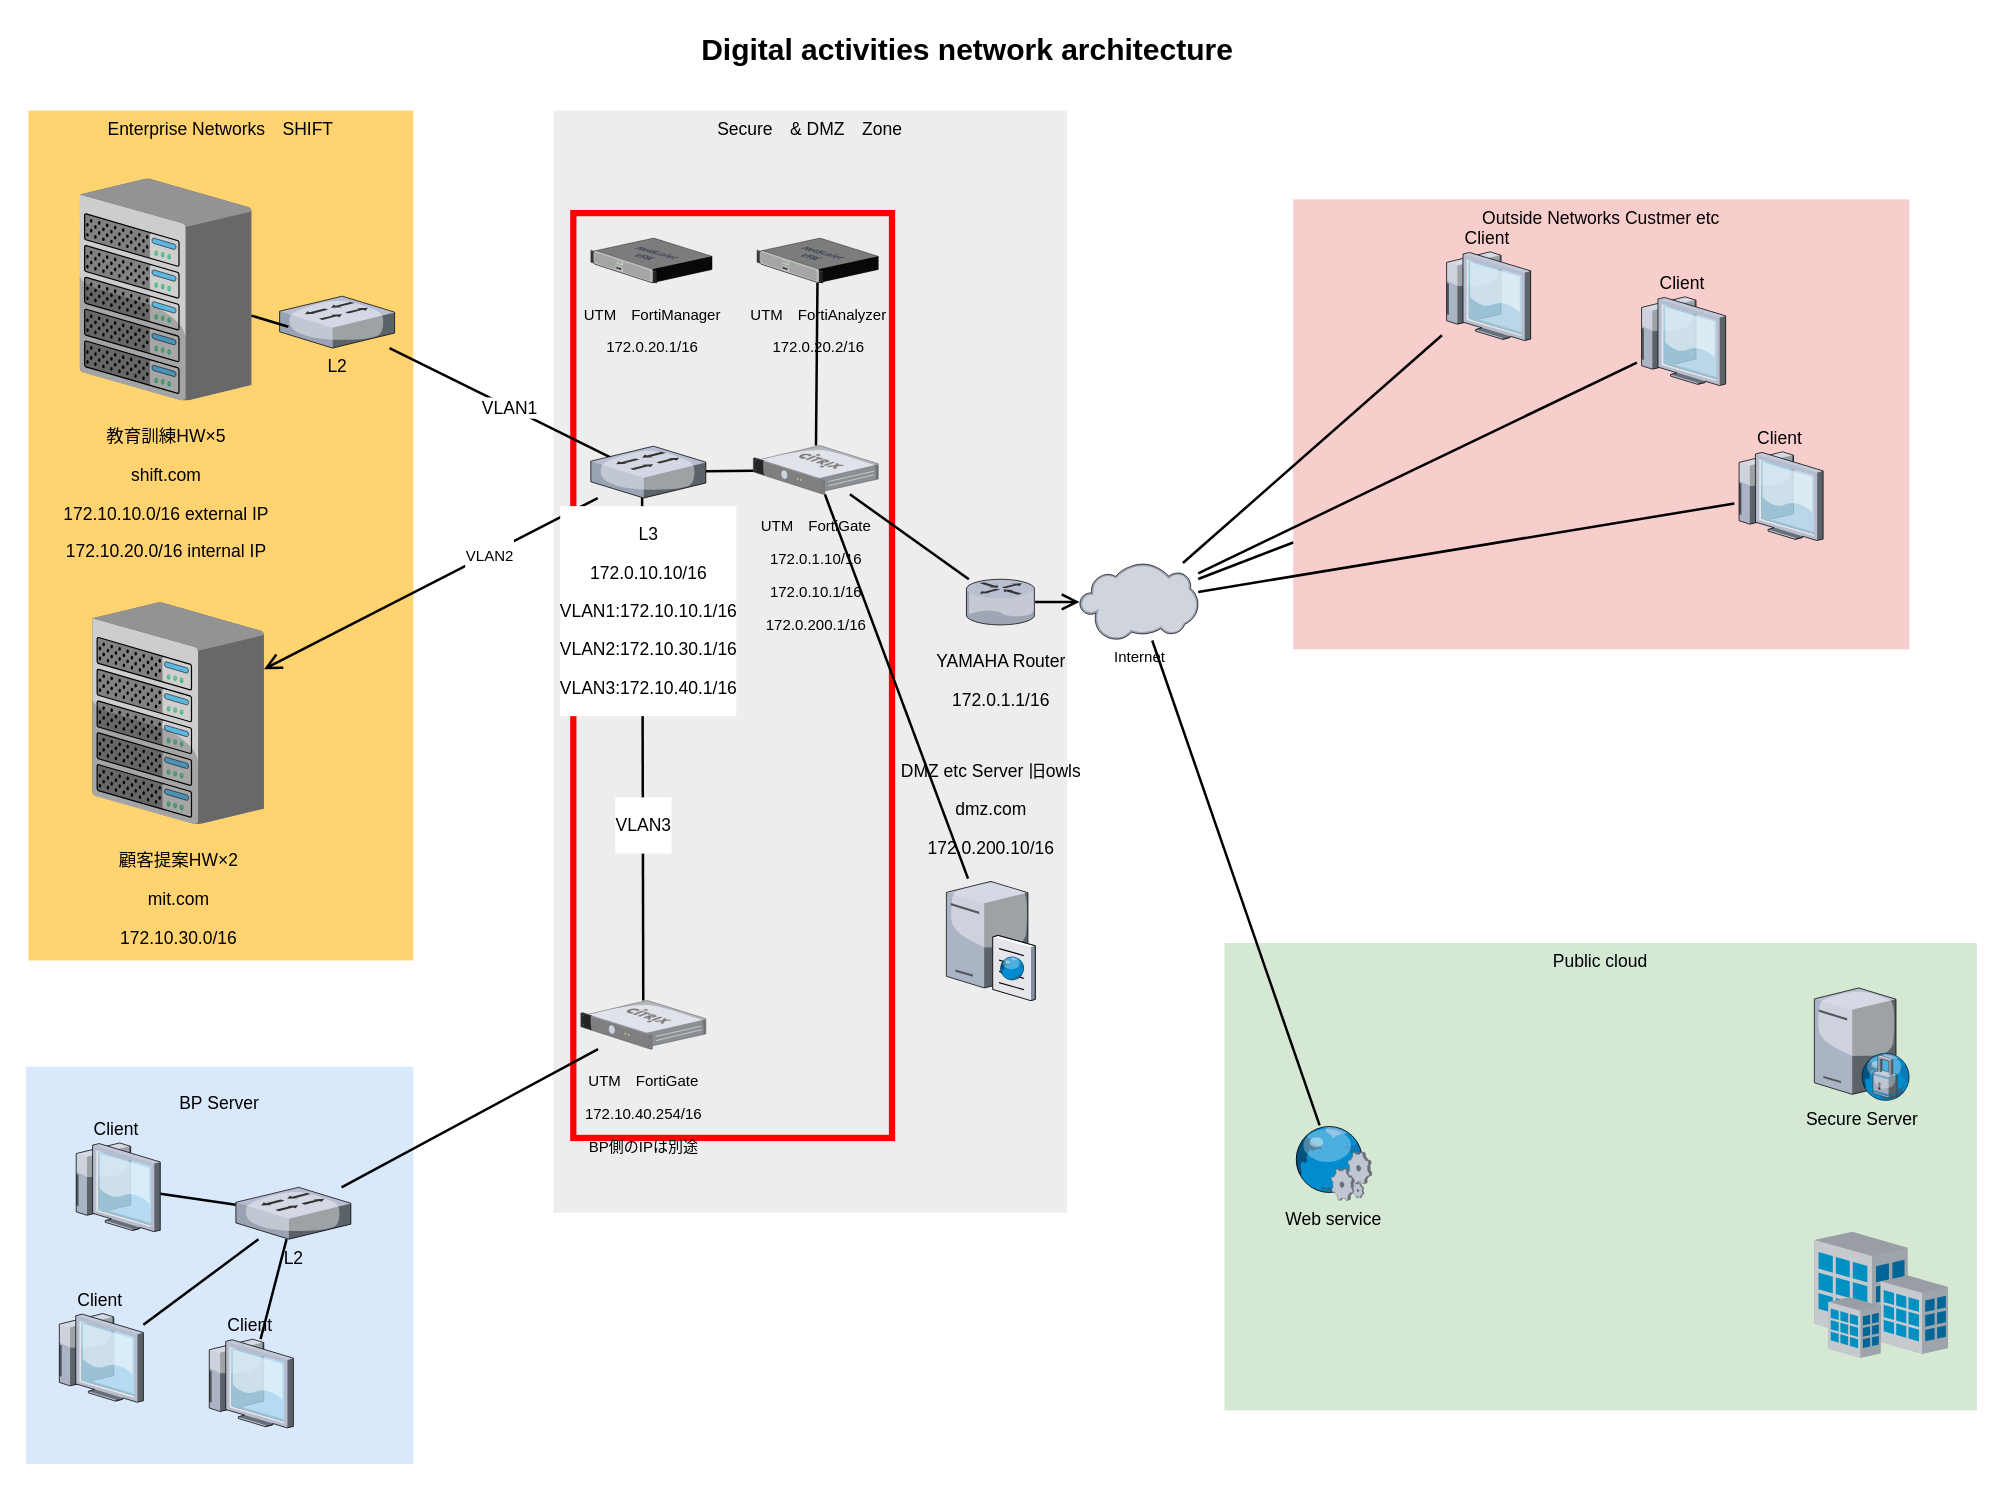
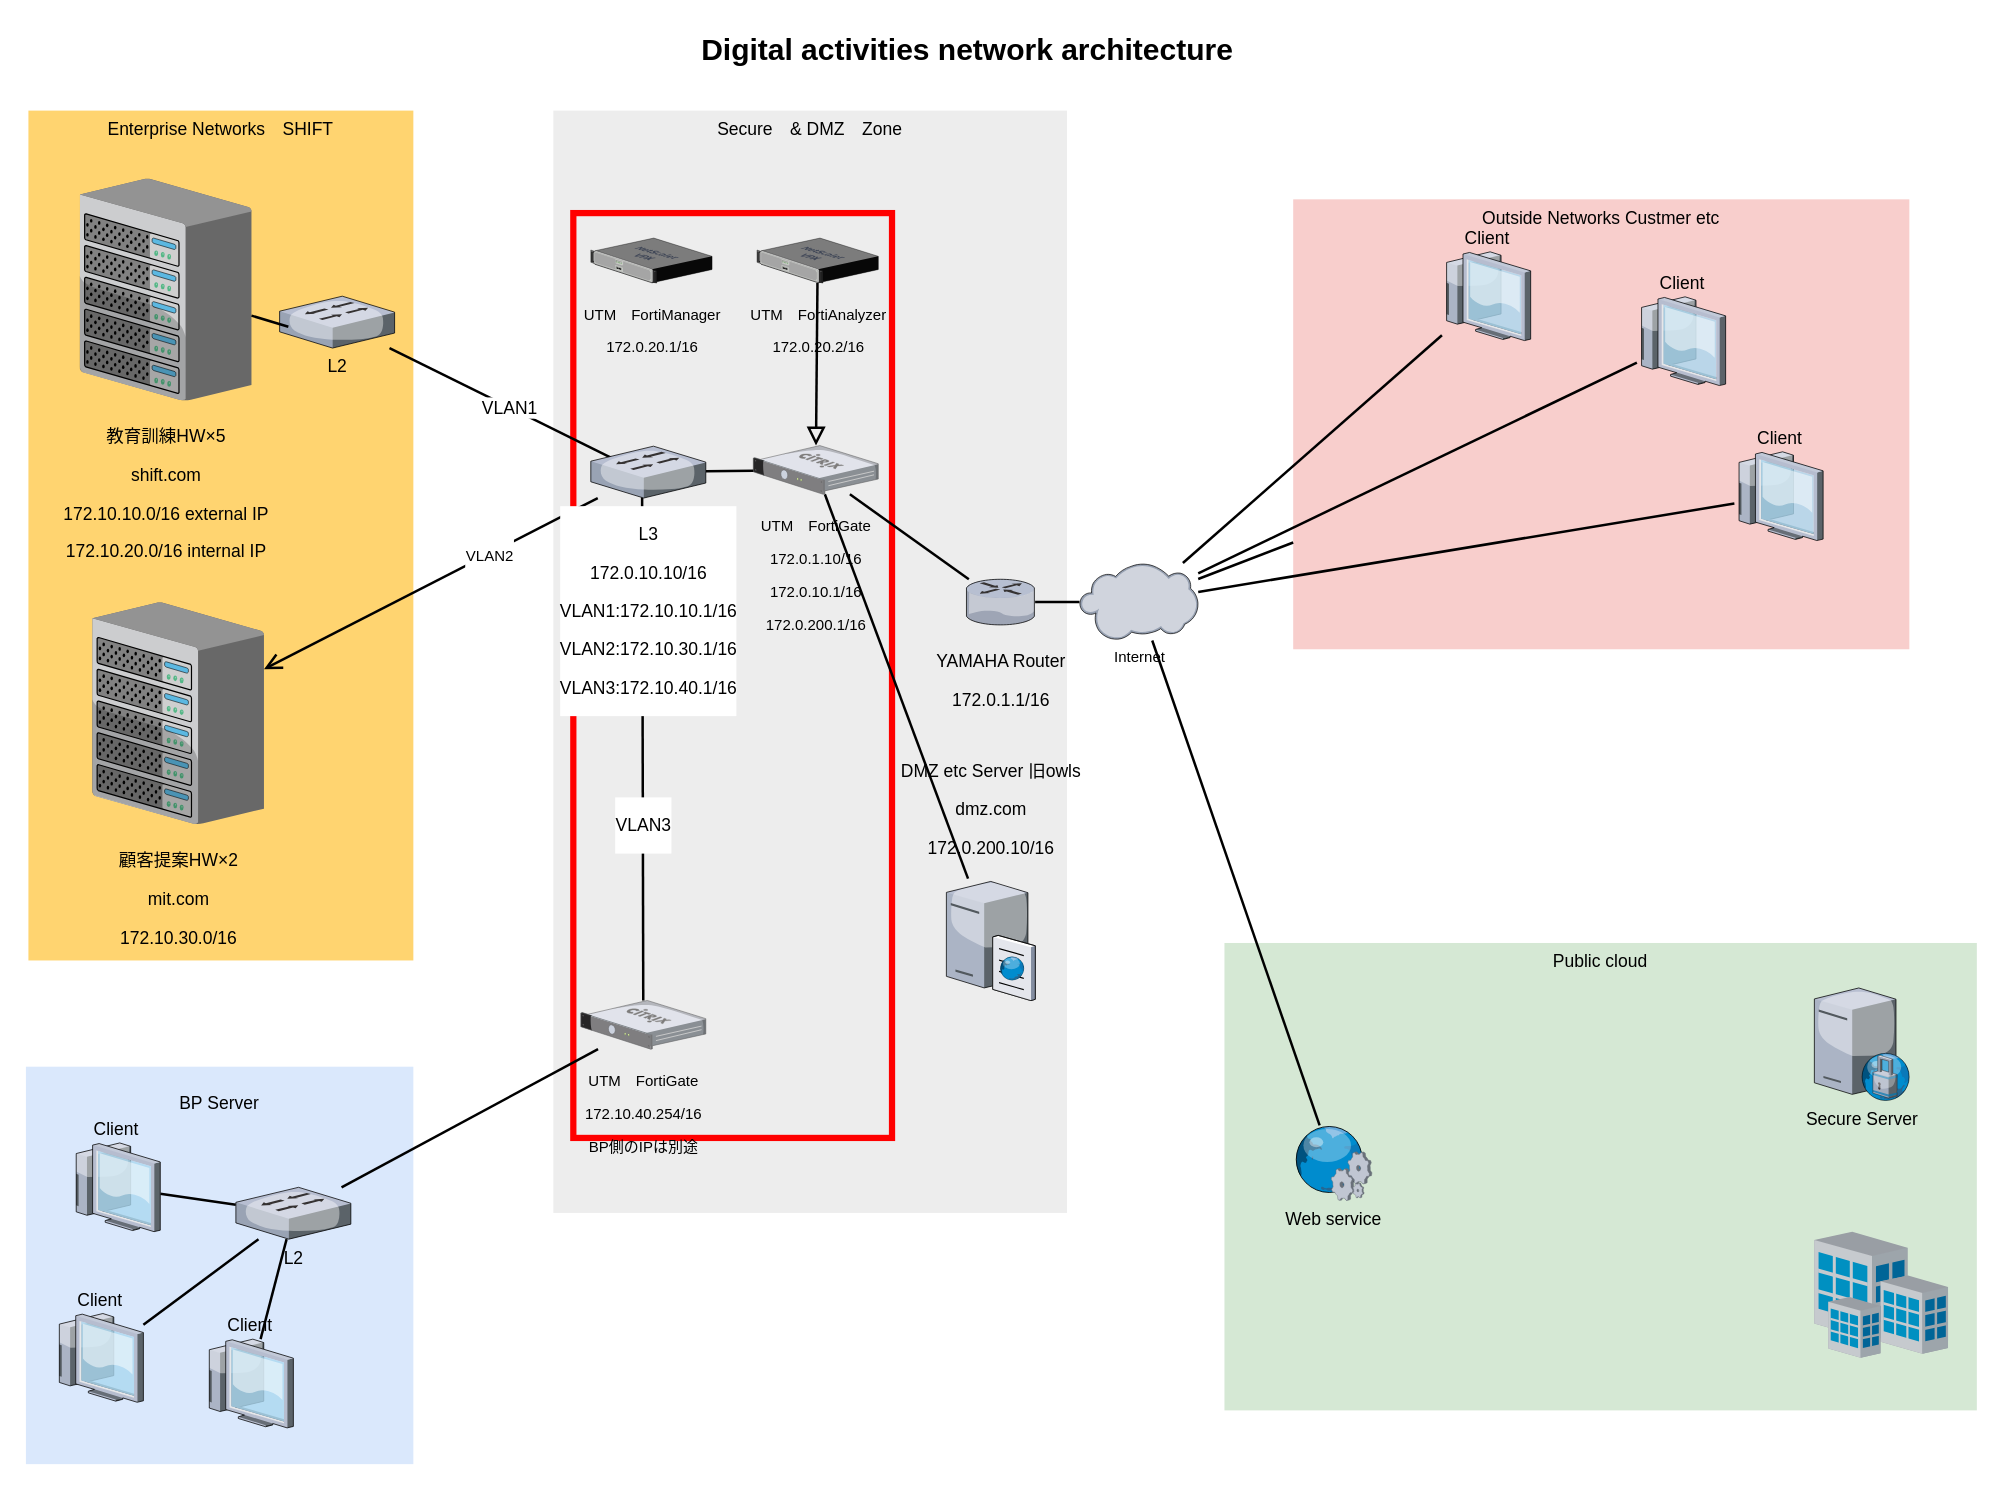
(816, 435) -> (816, 426)
(1070, 602) -> (1073, 602)
